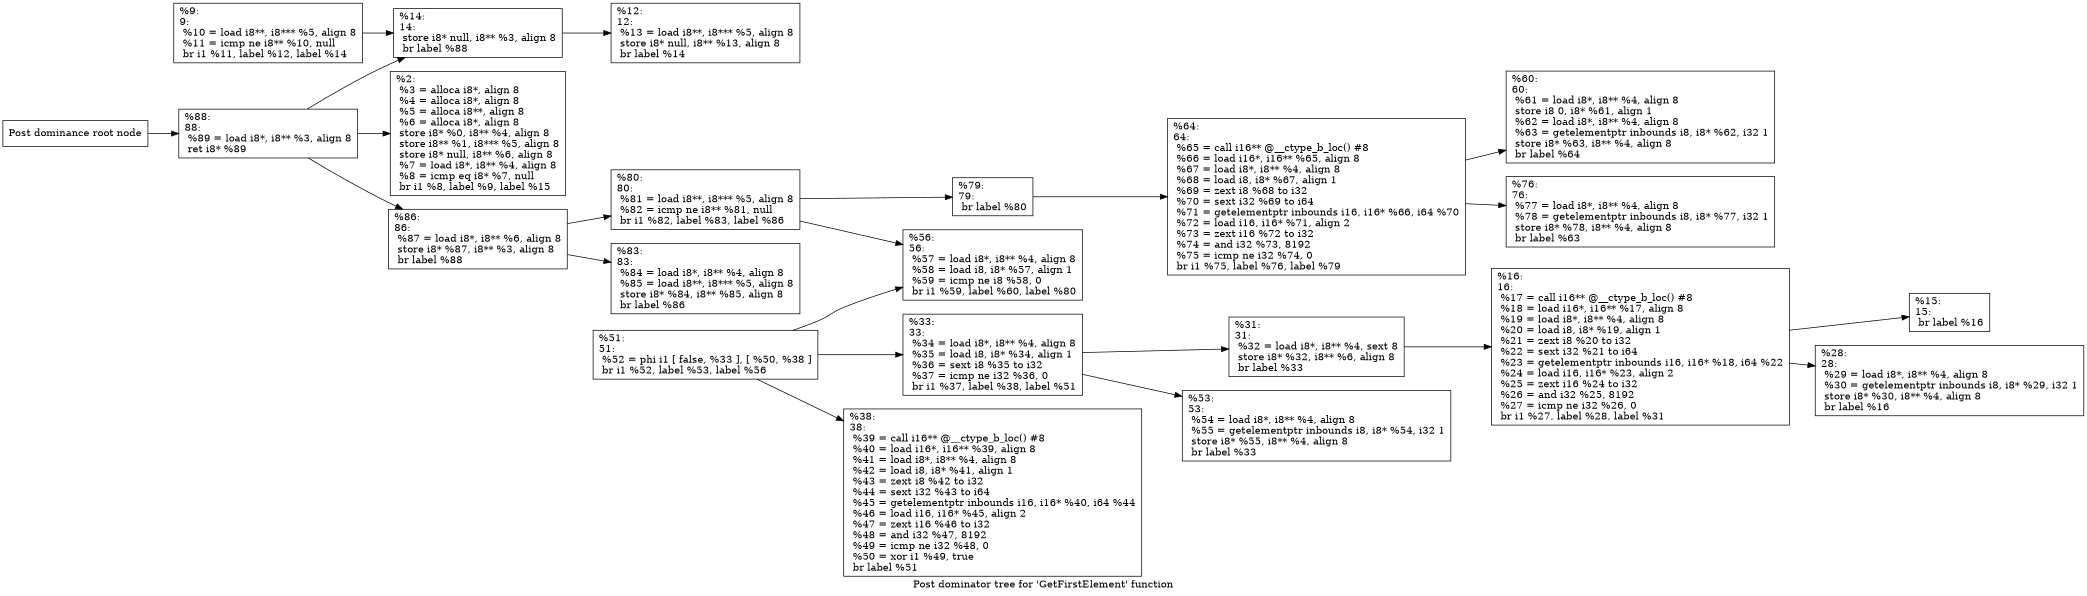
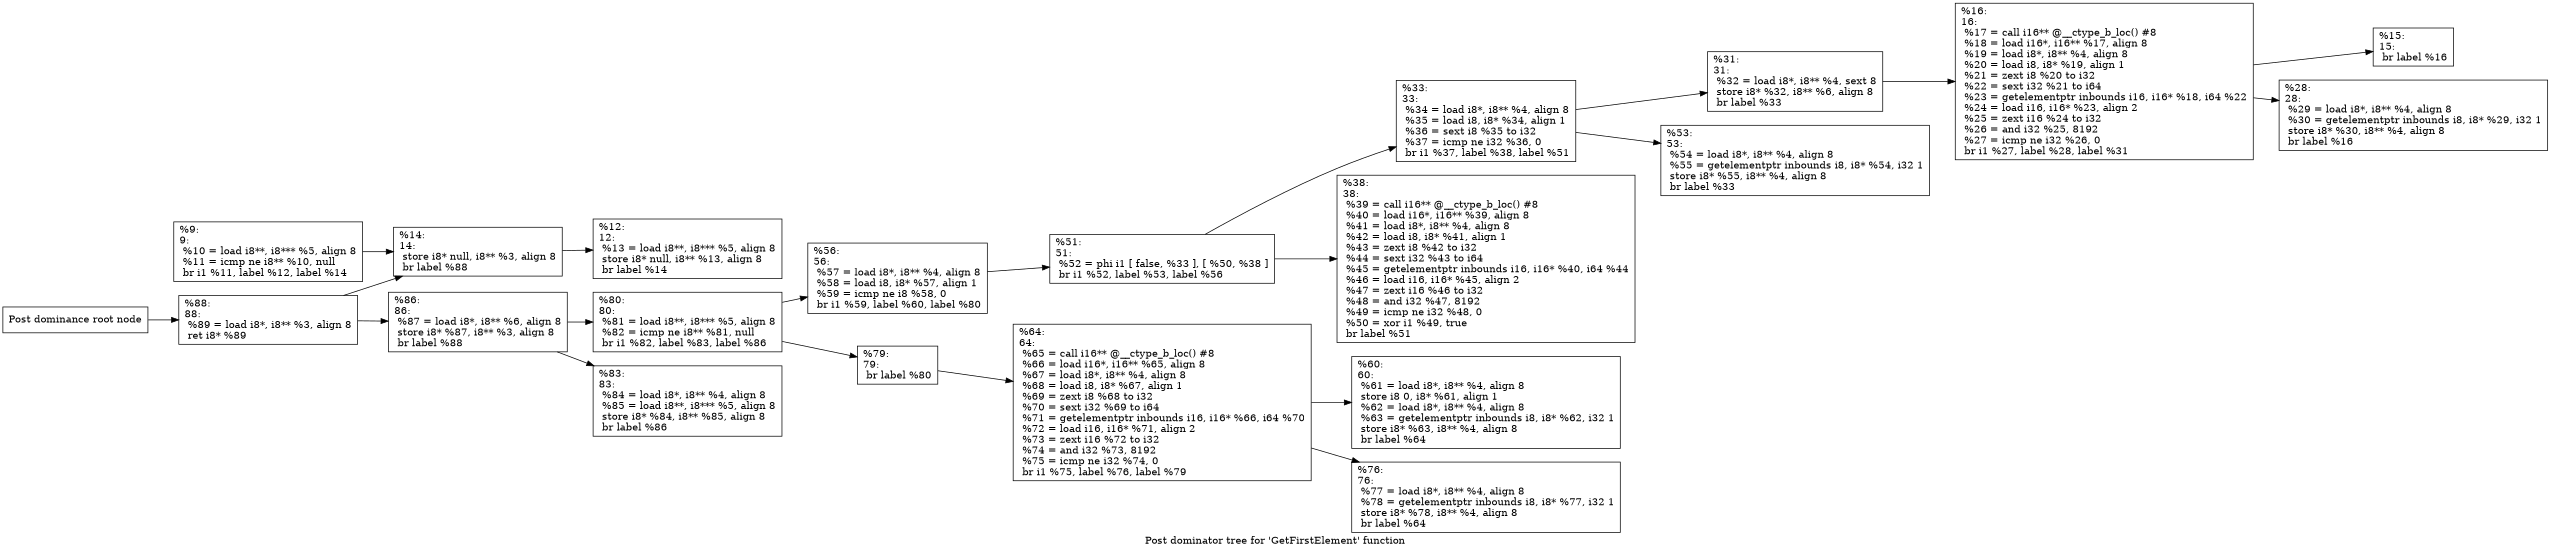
(478, 134) -> none
(1546, 238) -> (1392, 524)
(843, 307) -> (1015, 270)
